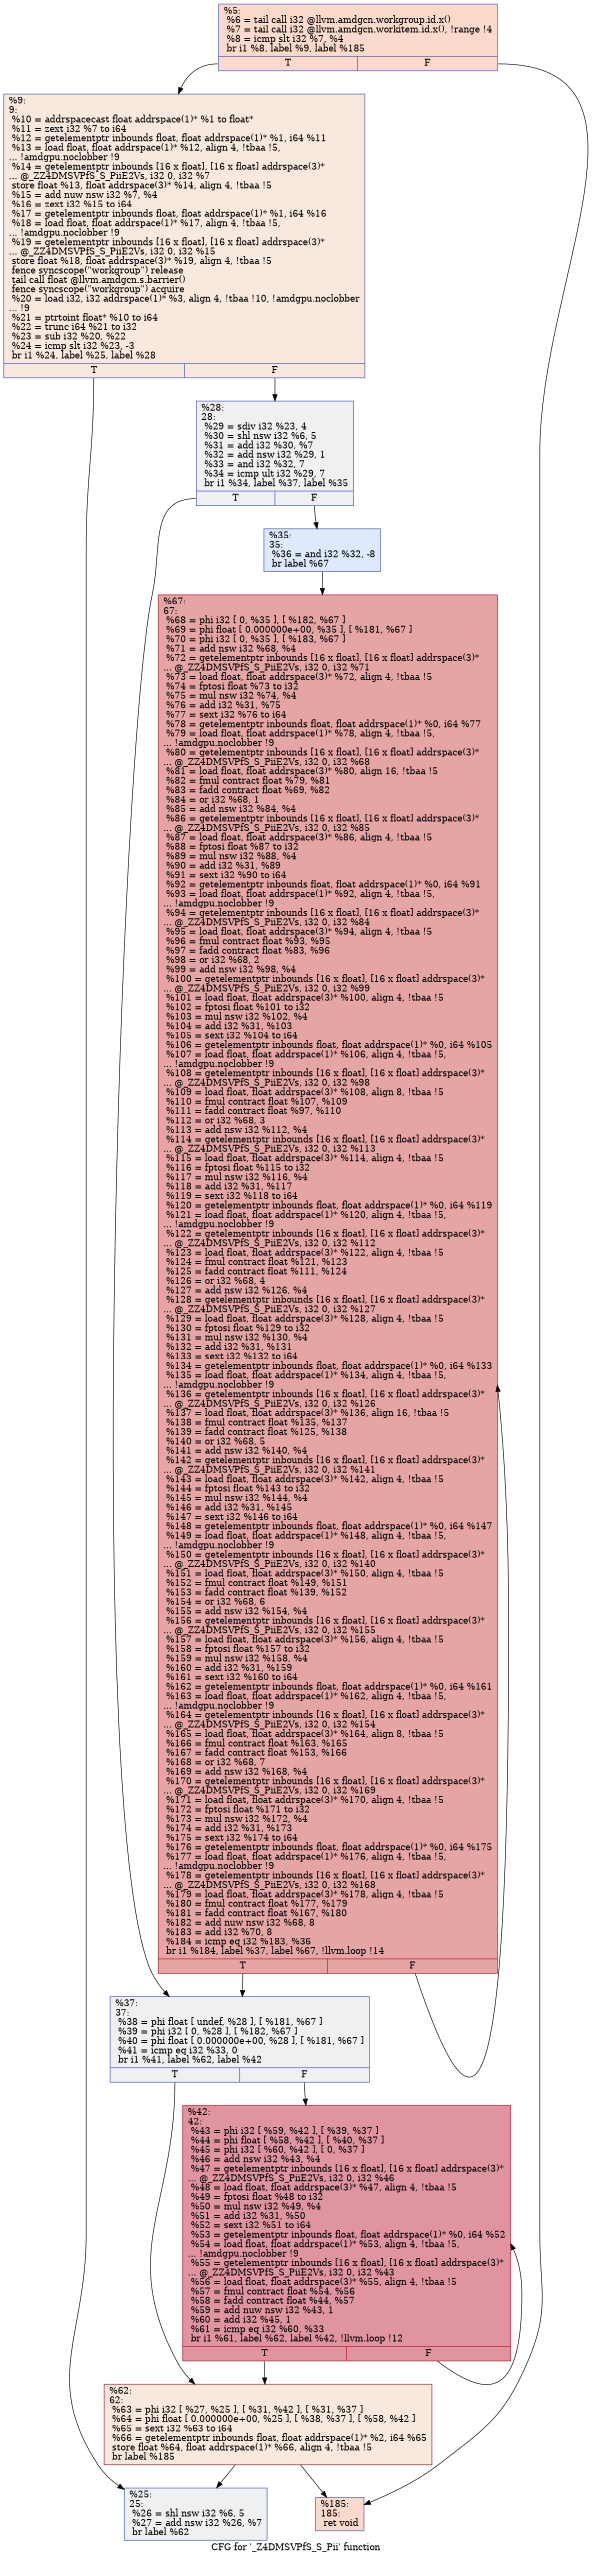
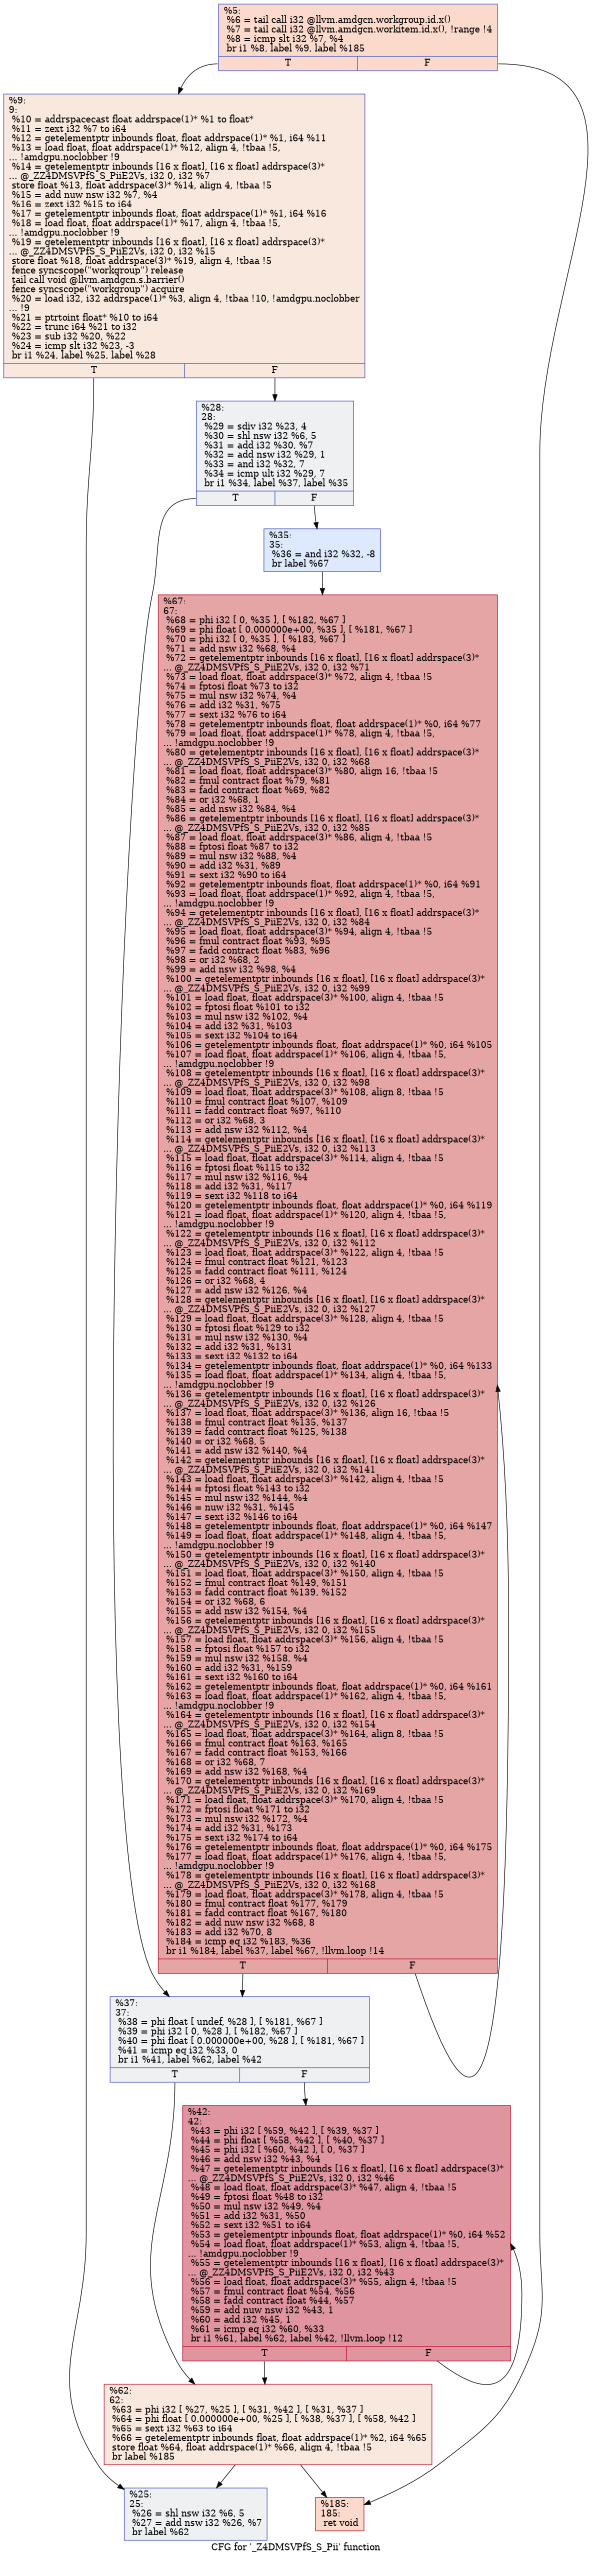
(97, 280) -> (97, 280)
(228, 1508) -> (229, 1508)
(340, 2514) -> (340, 2514)
